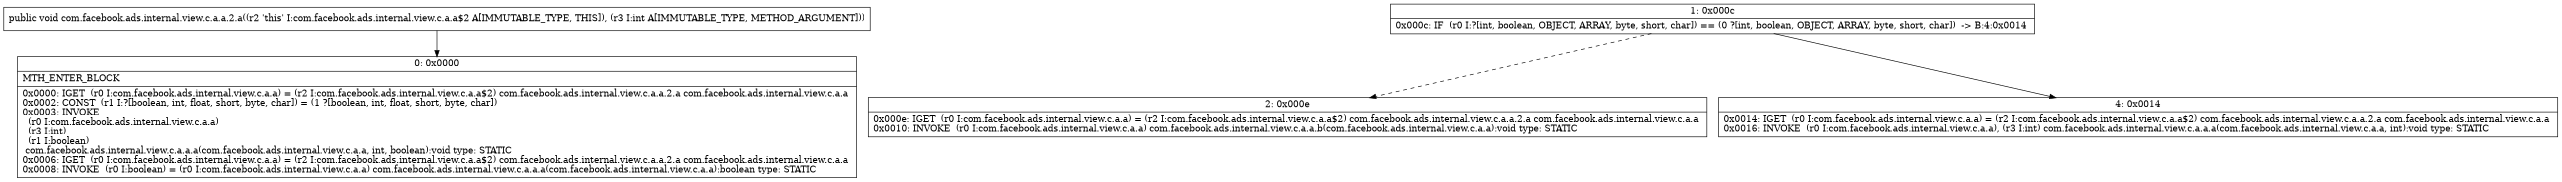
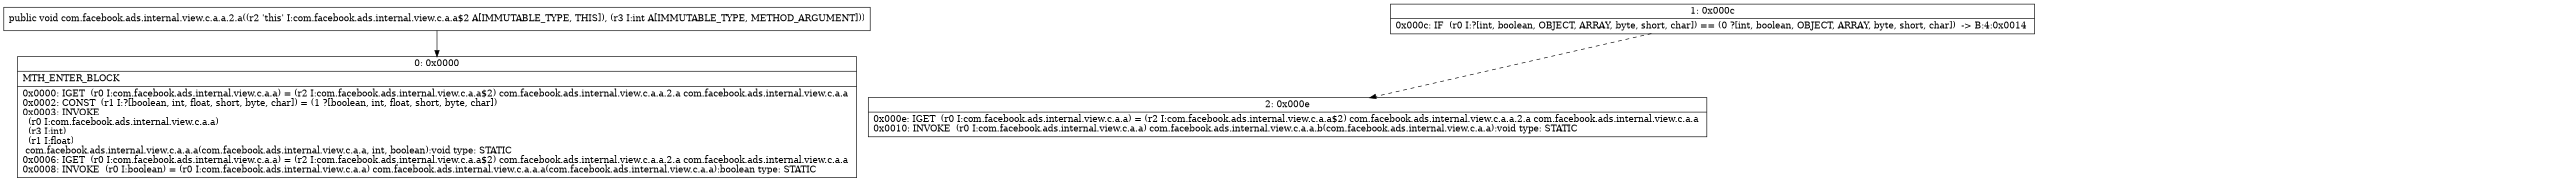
(2138, 117) -> none
(56, 141) -> (48, 141)
